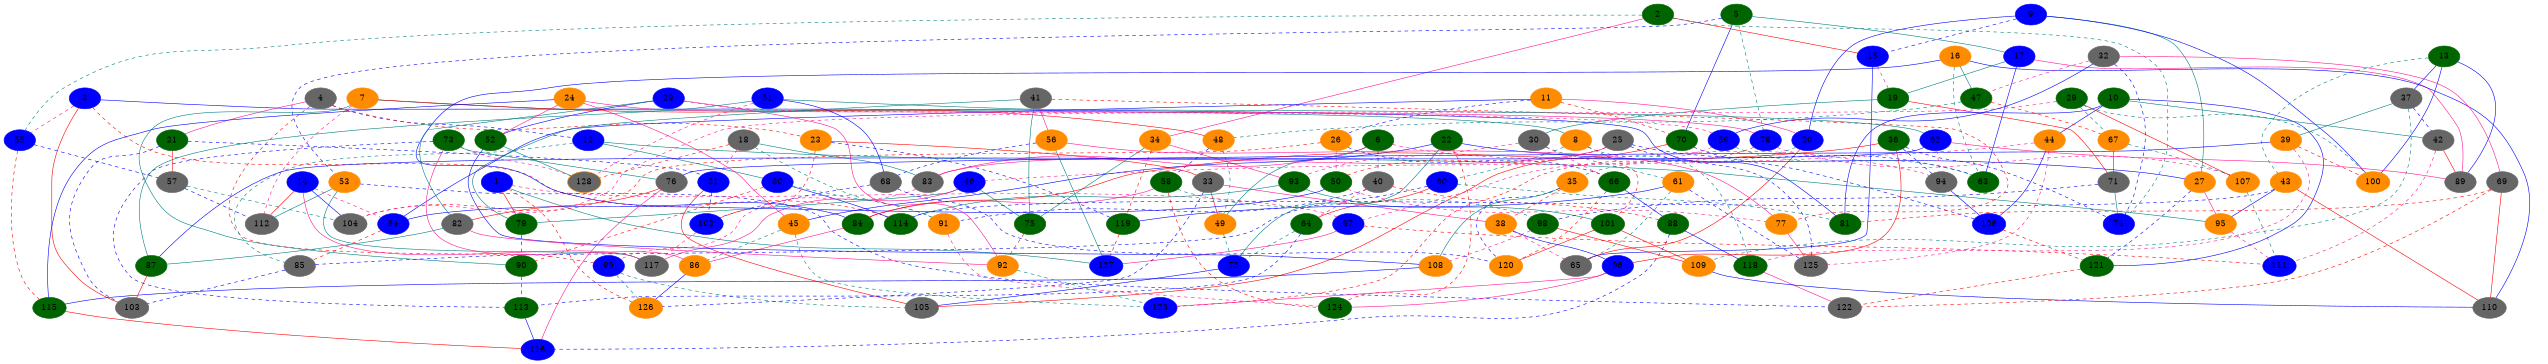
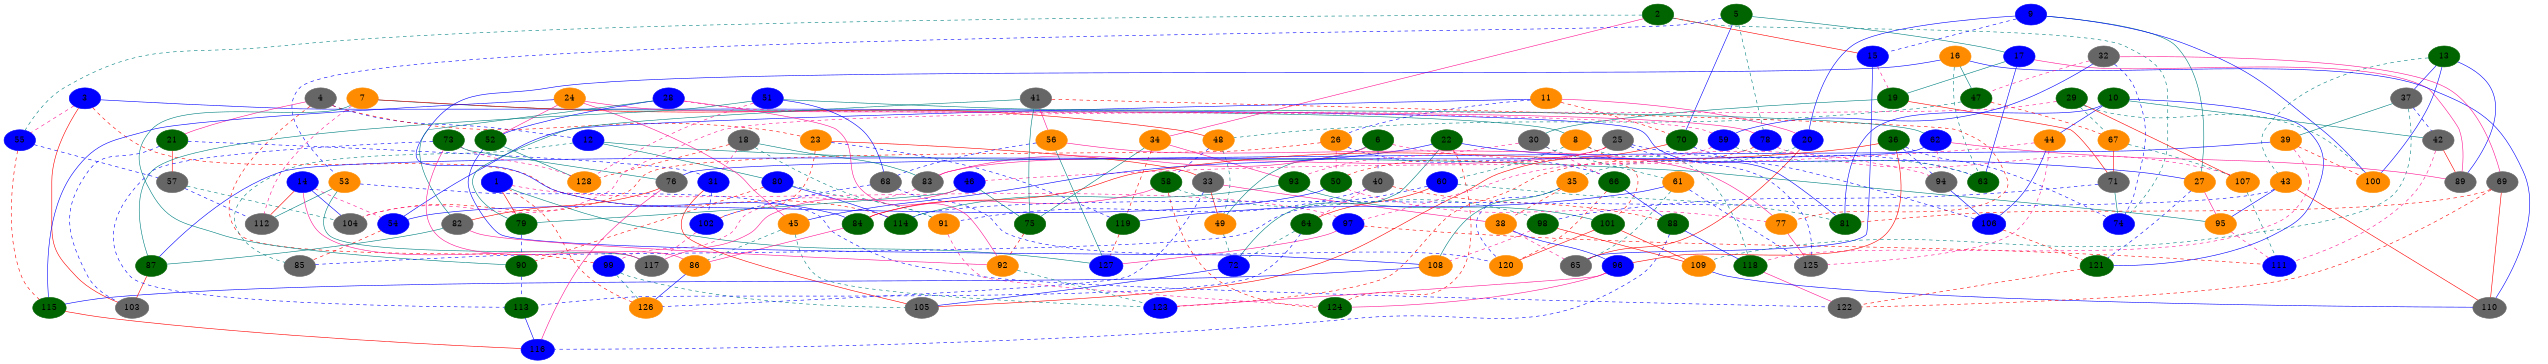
(584, 182) -> (584, 182)
(216, 287) -> none
